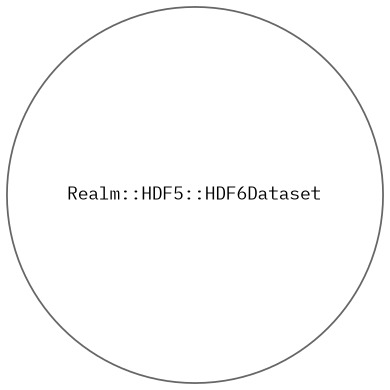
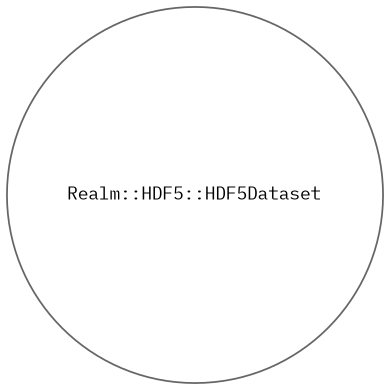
(195, 195) -> (195, 195)
